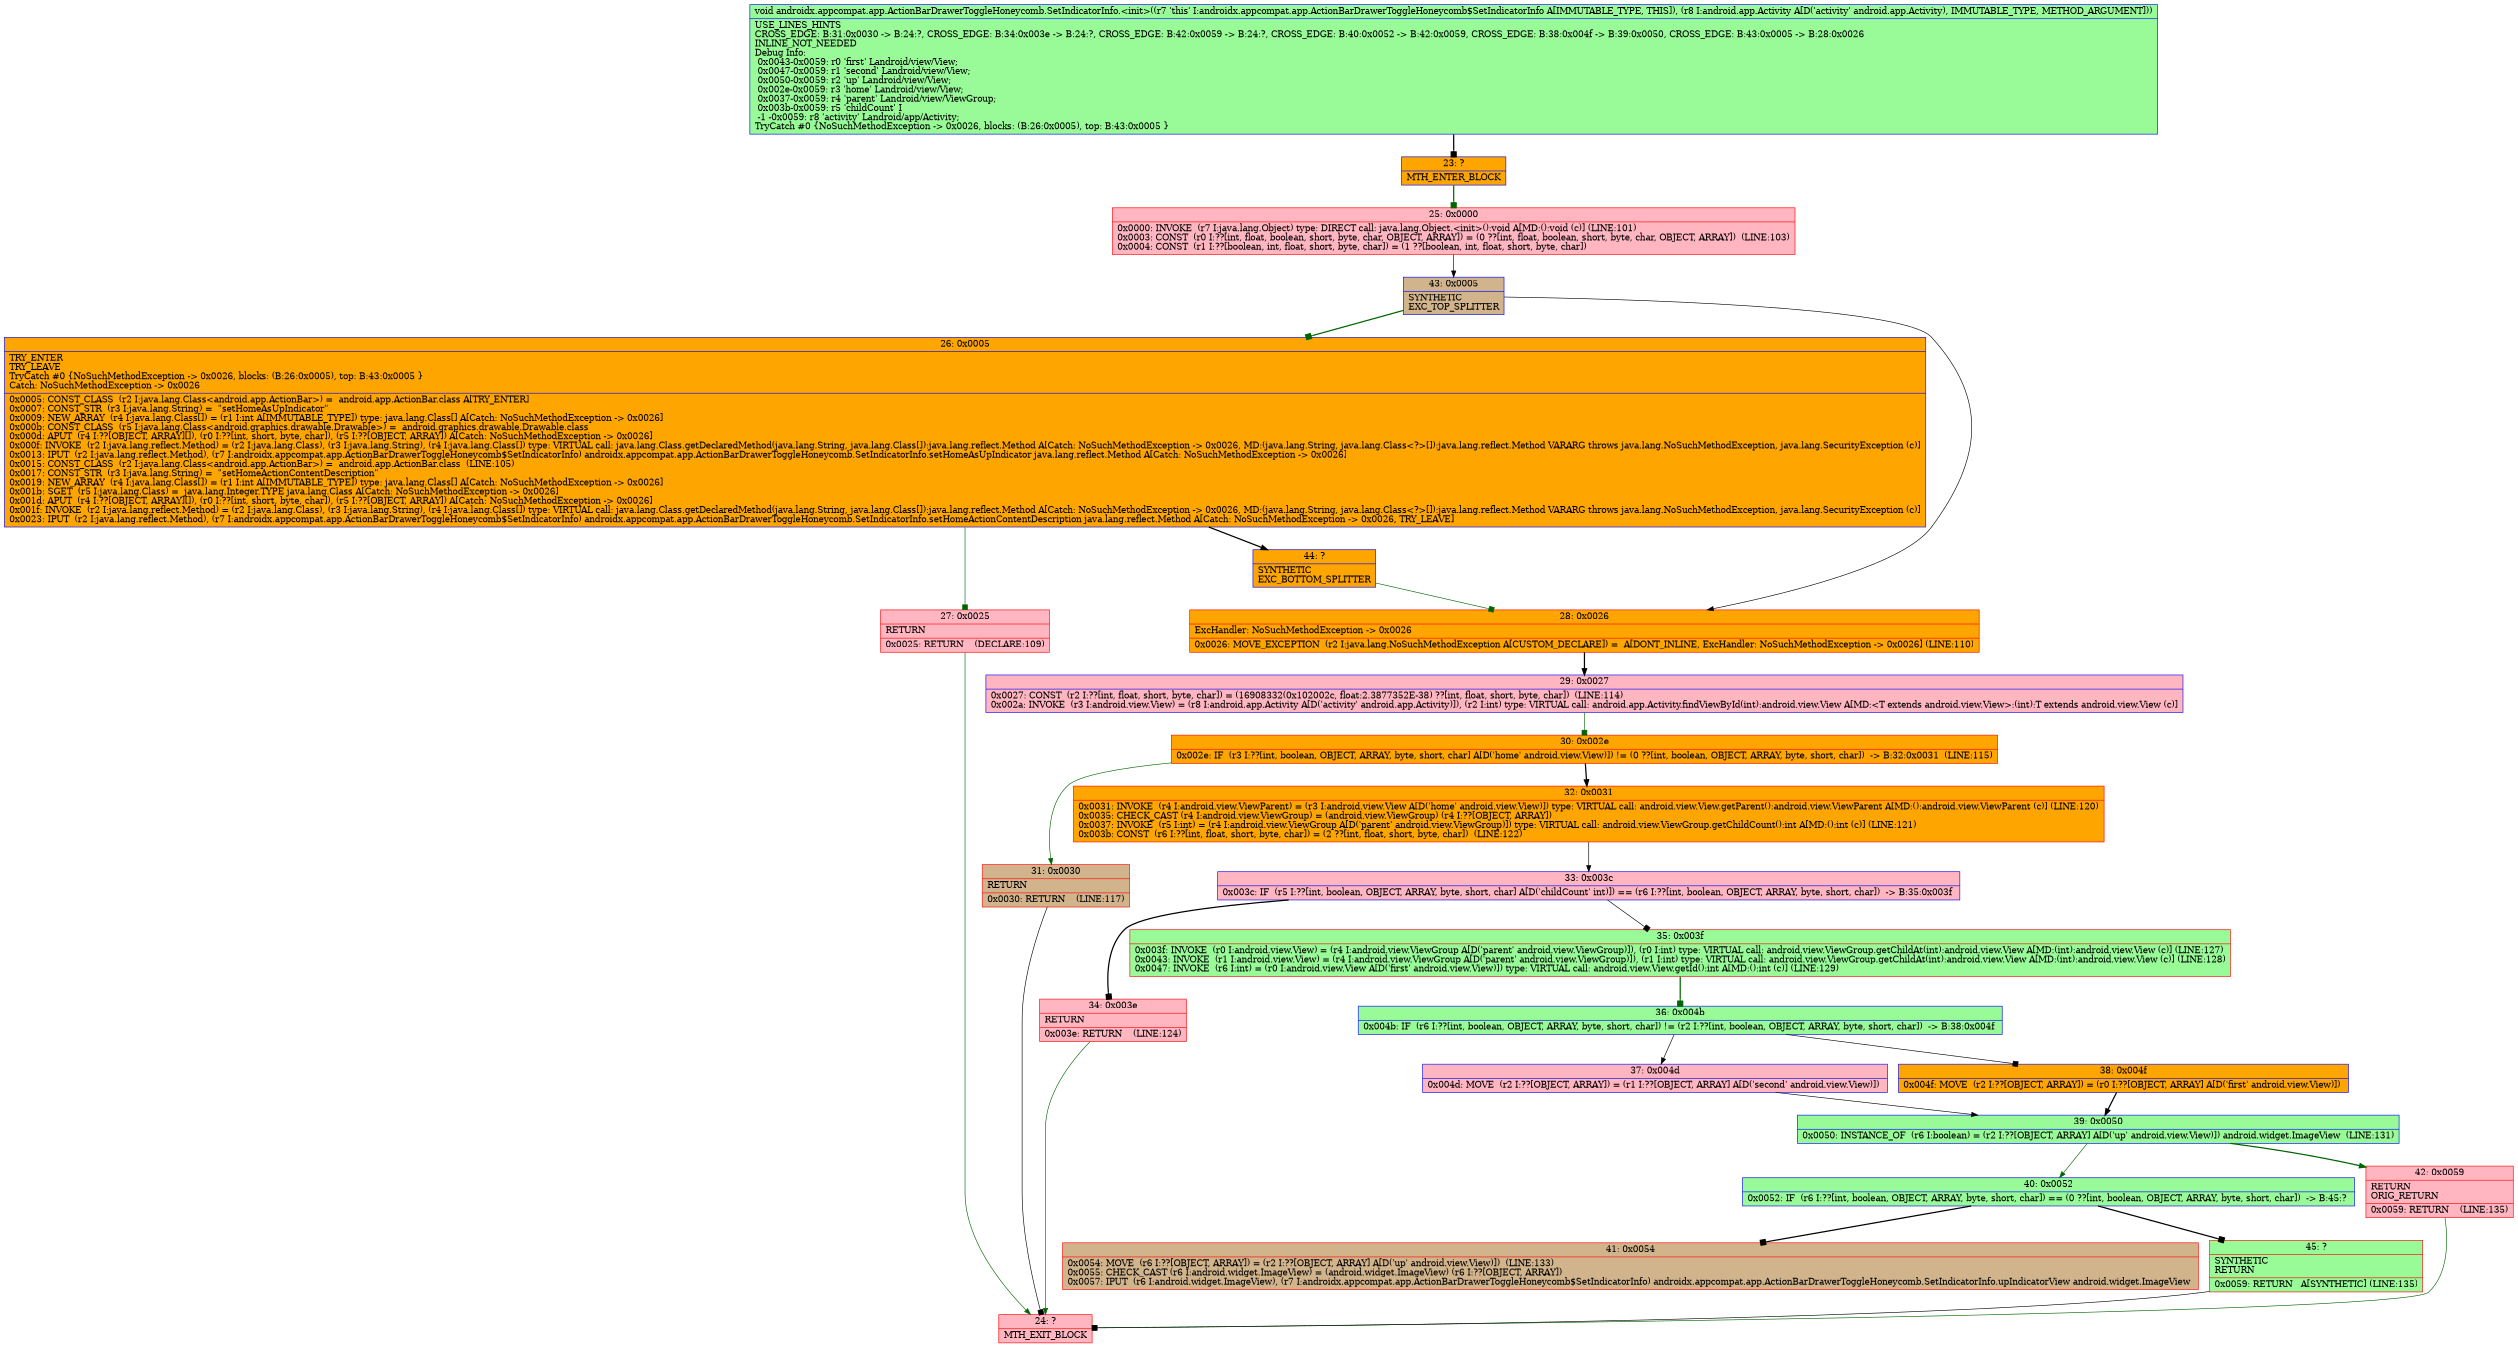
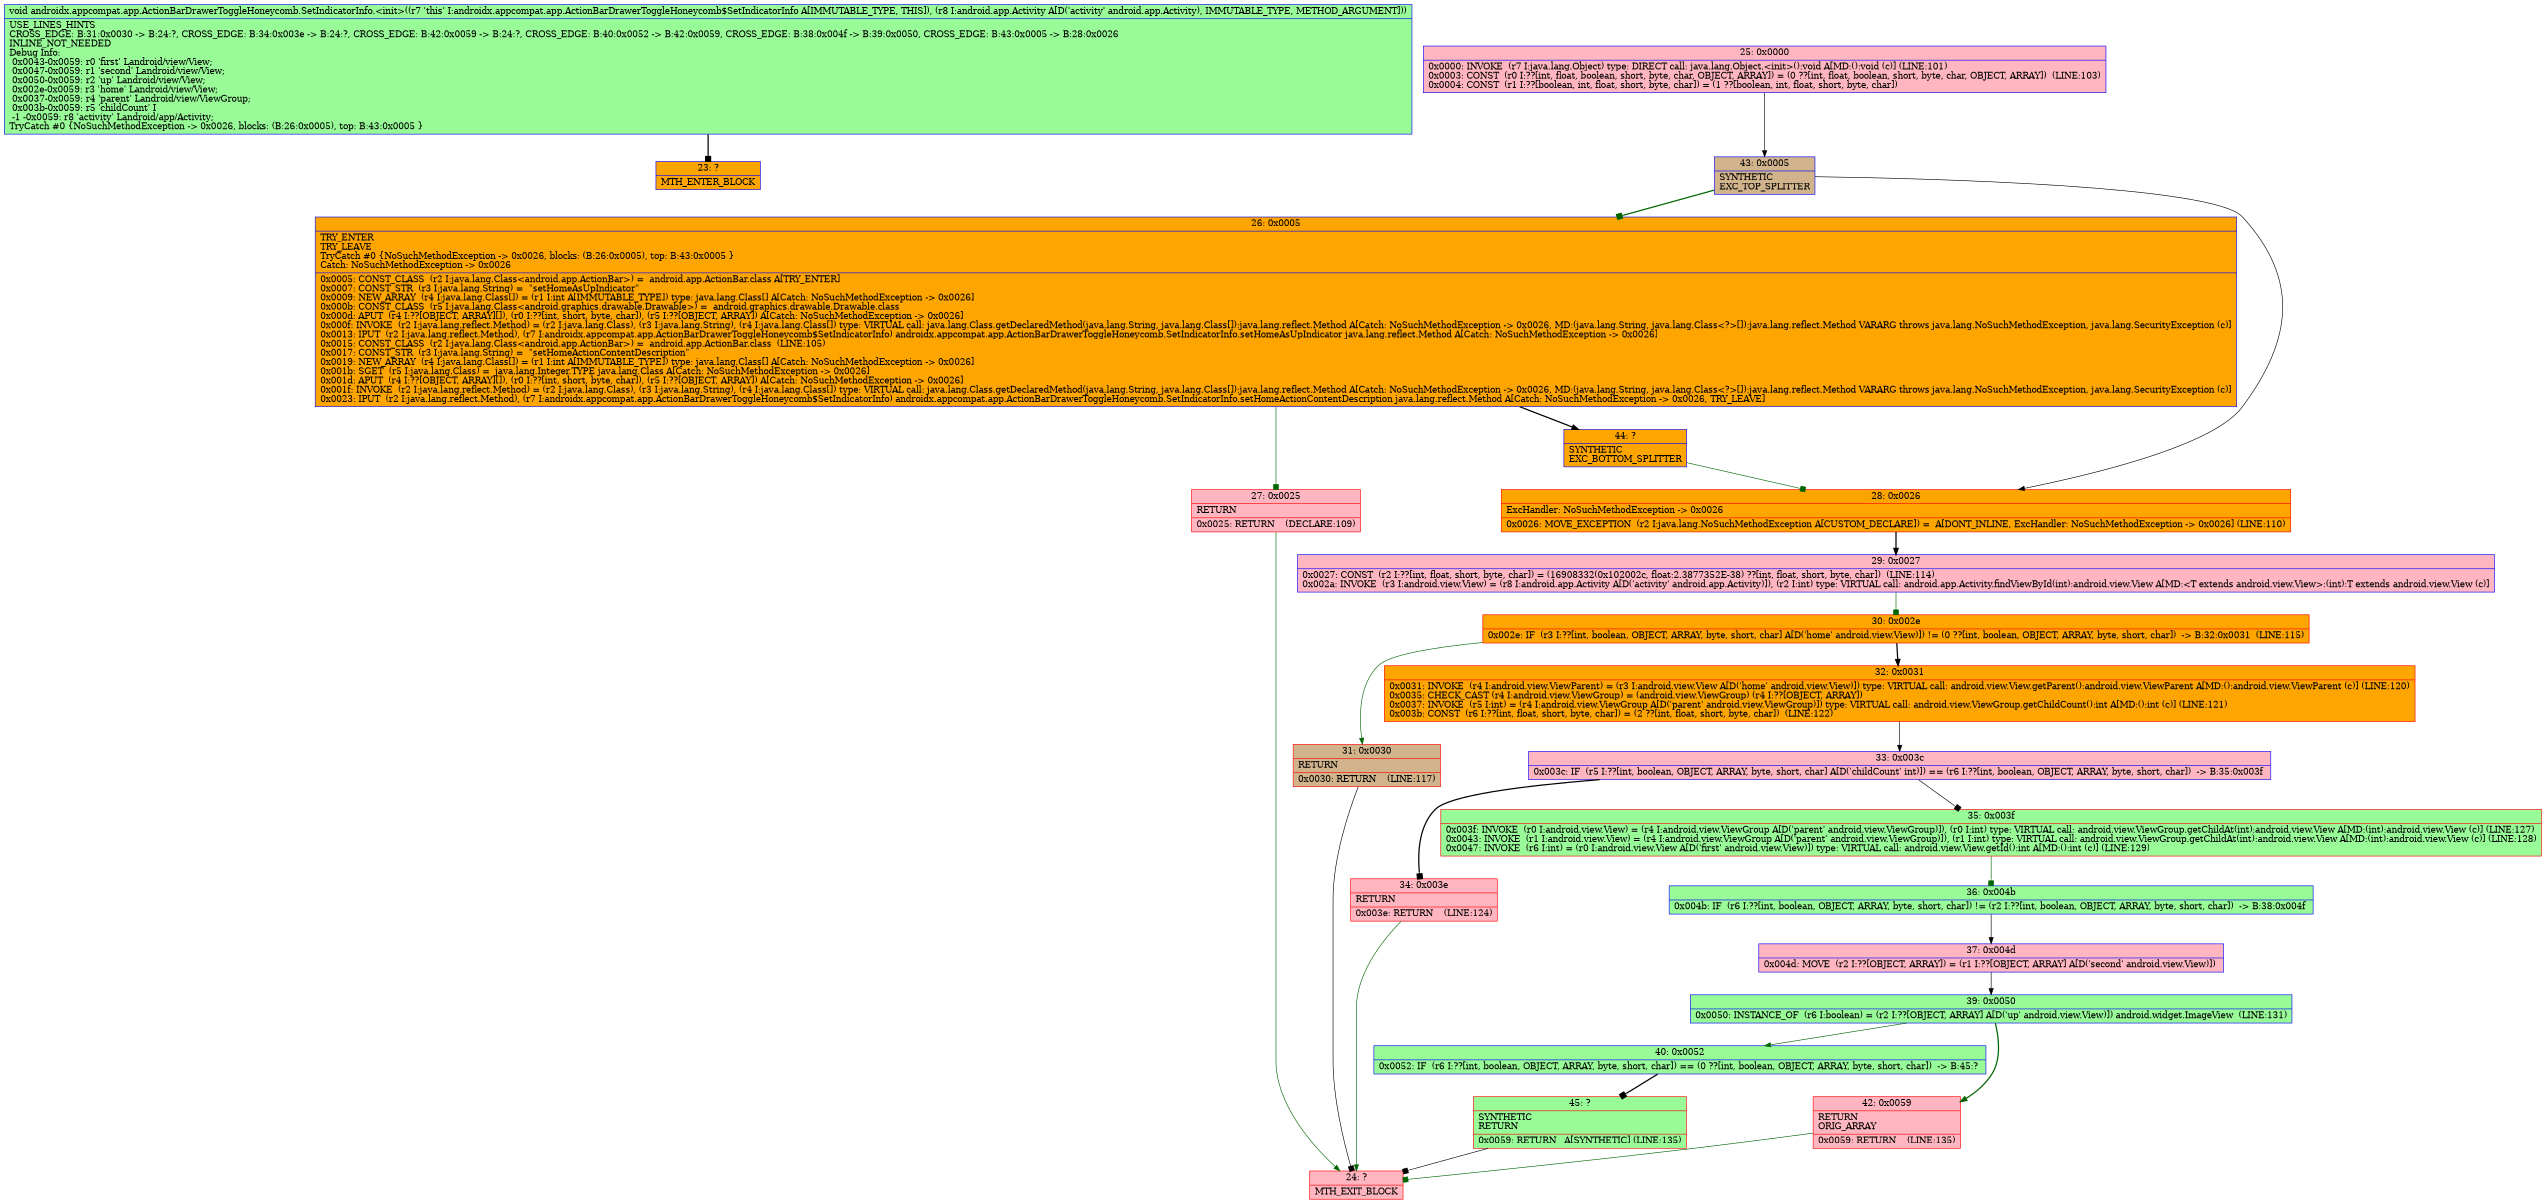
(1454, 193) -> none
(1454, 231) -> (1765, 69)
(1680, 988) -> (1991, 868)
(2123, 1078) -> none
(2405, 1196) -> (1847, 1127)
(1630, 1266) -> none
